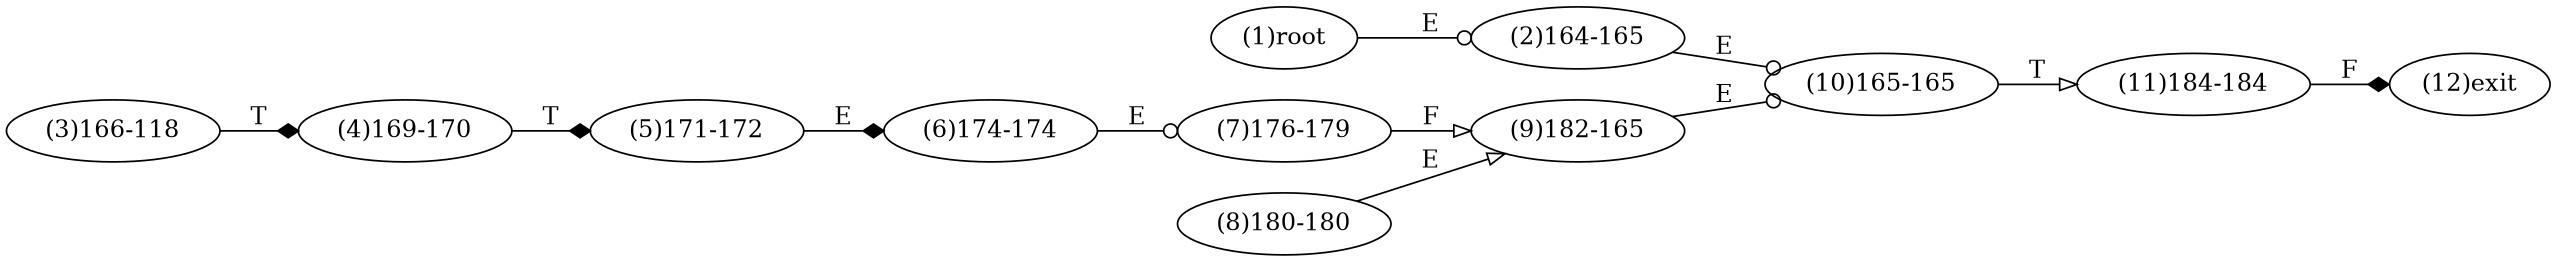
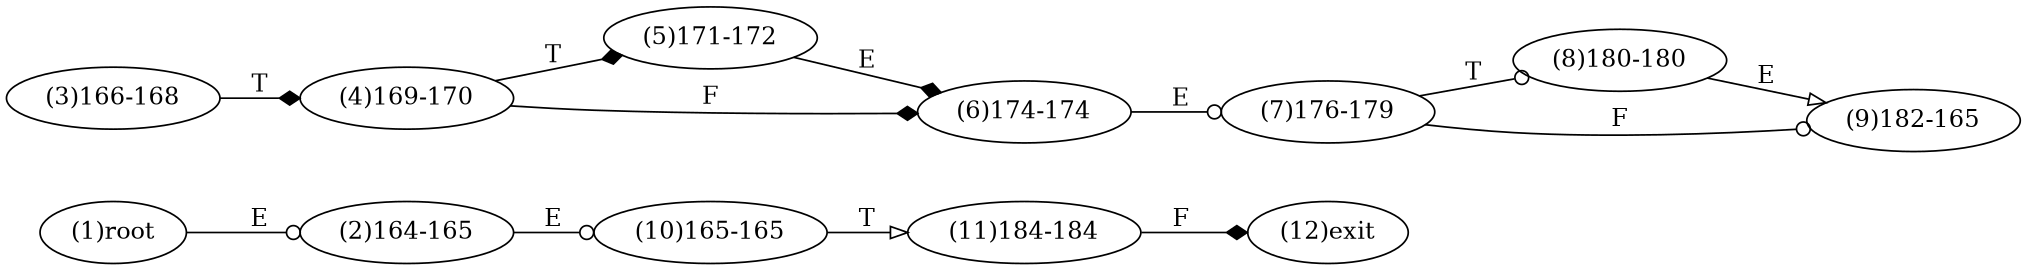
none -> (1467, 87)
(1720, 109) -> none
none -> (703, 113)
(113, 131) -> (113, 98)
(1422, 131) -> (1610, 135)
